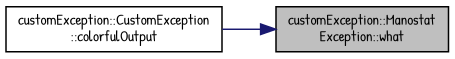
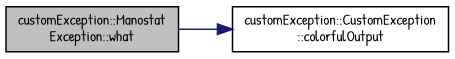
(241, 29) -> (198, 29)
